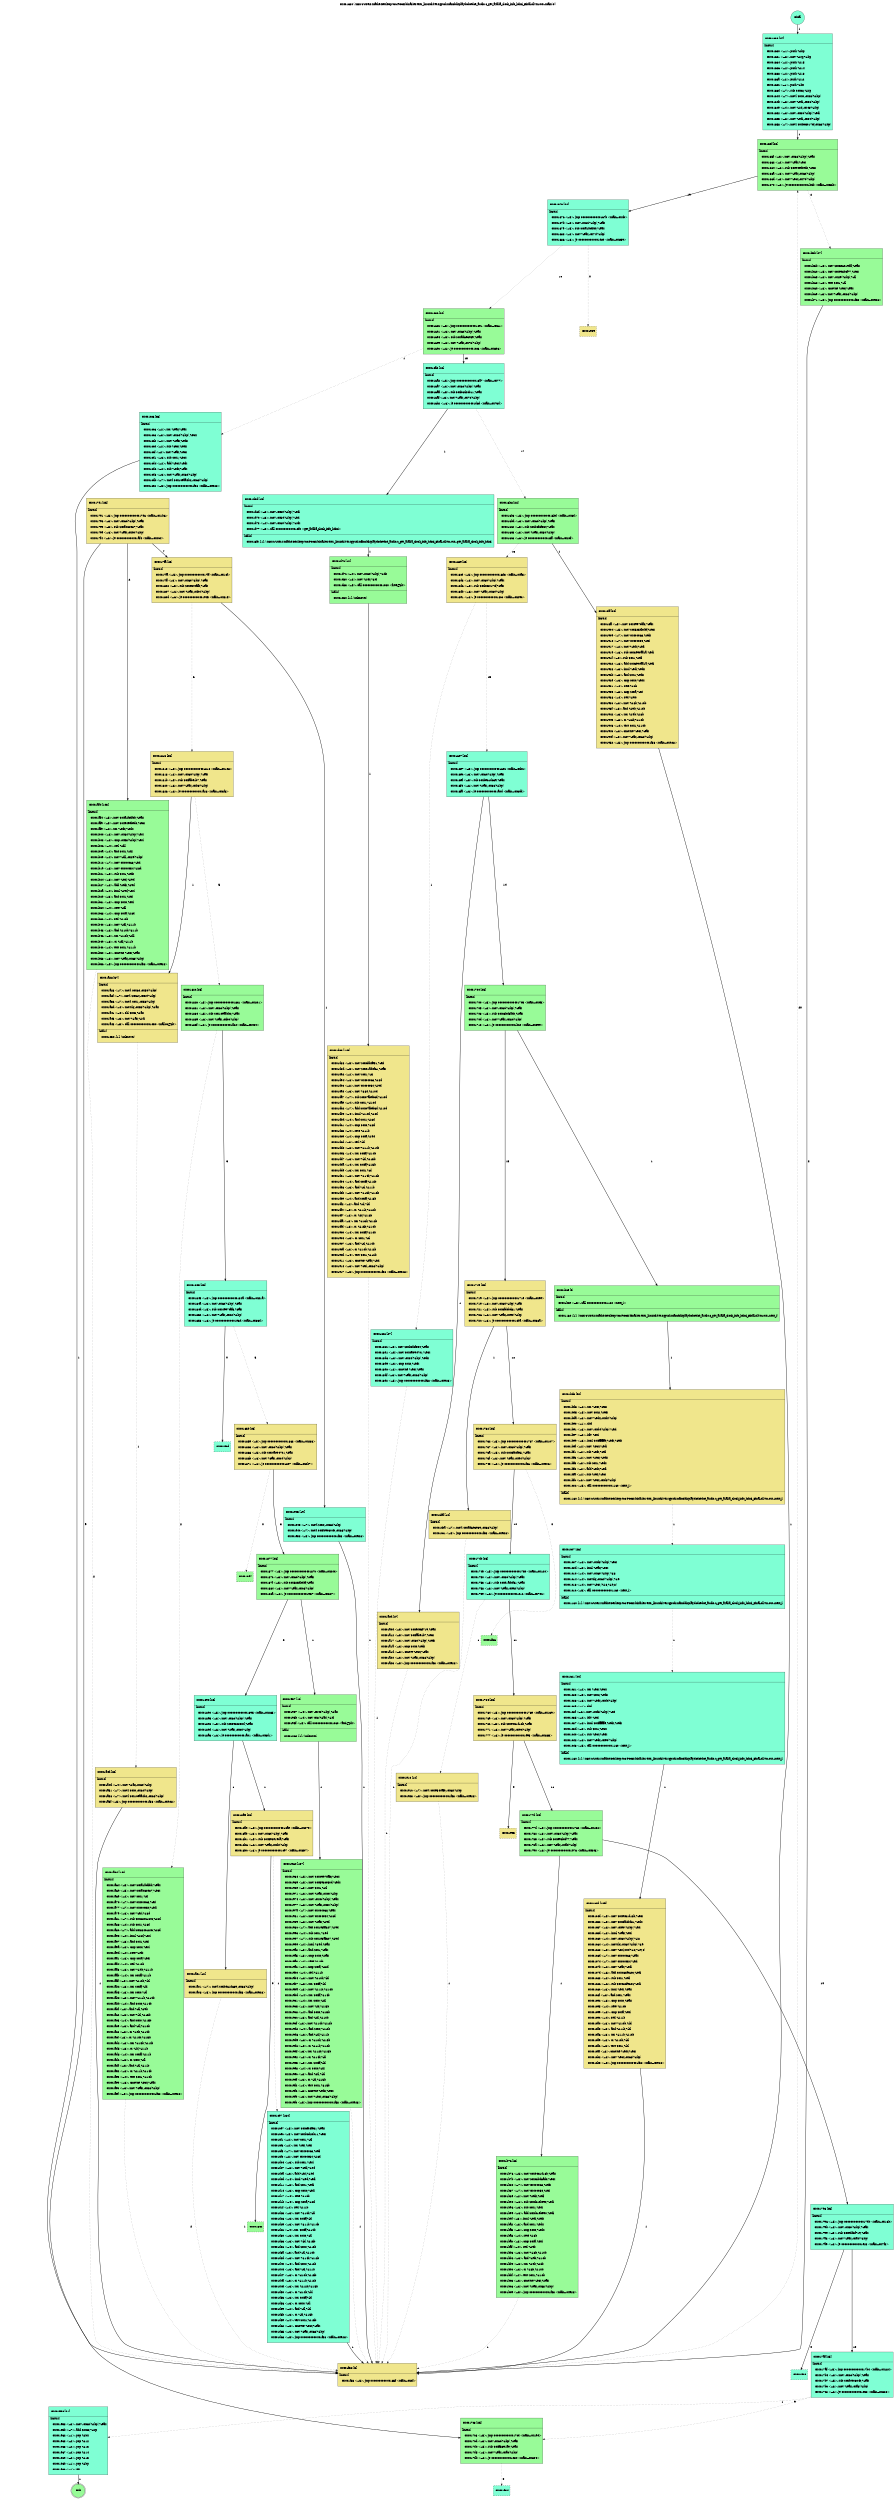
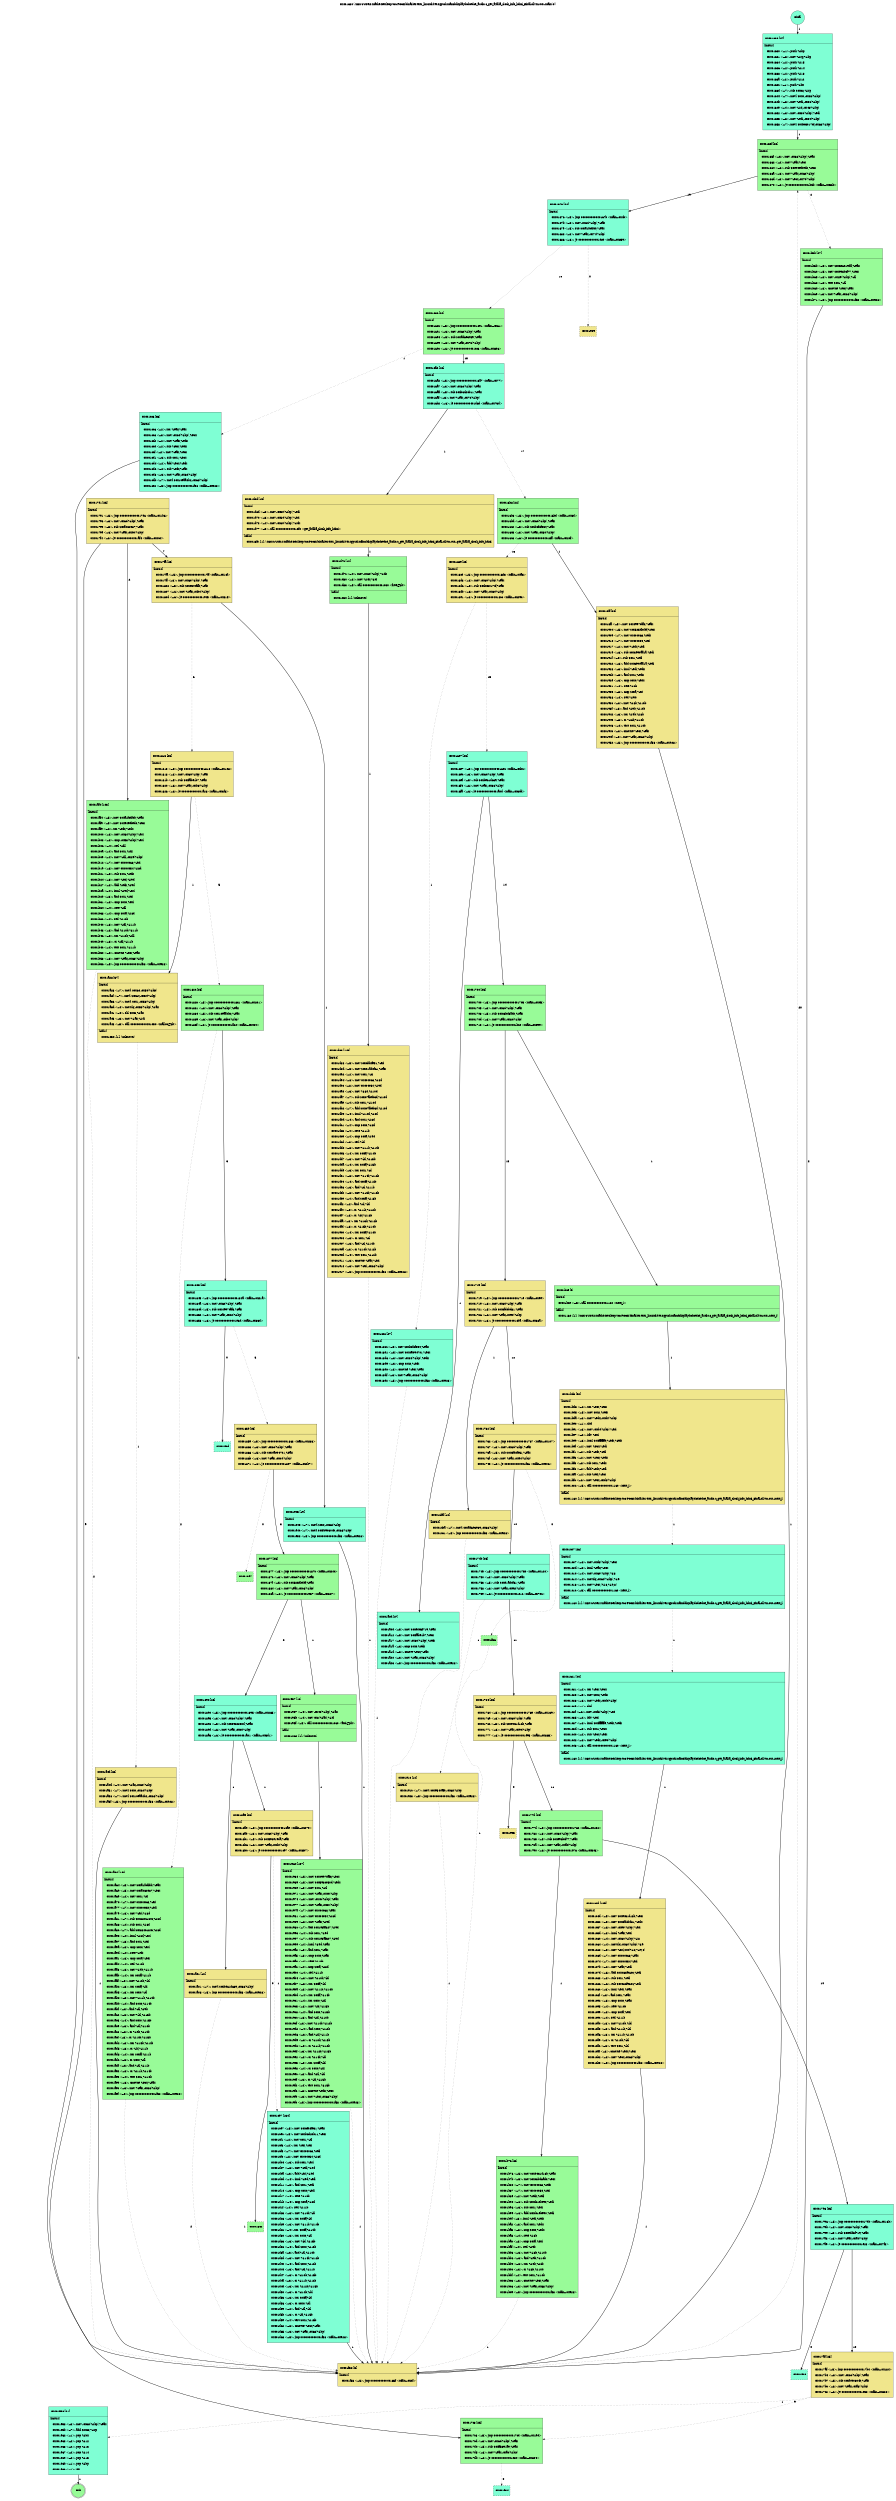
(368, 521) -> (368, 521)
(418, 1640) -> (418, 1640)
(385, 2014) -> (463, 2001)
(852, 2375) -> (852, 2375)
